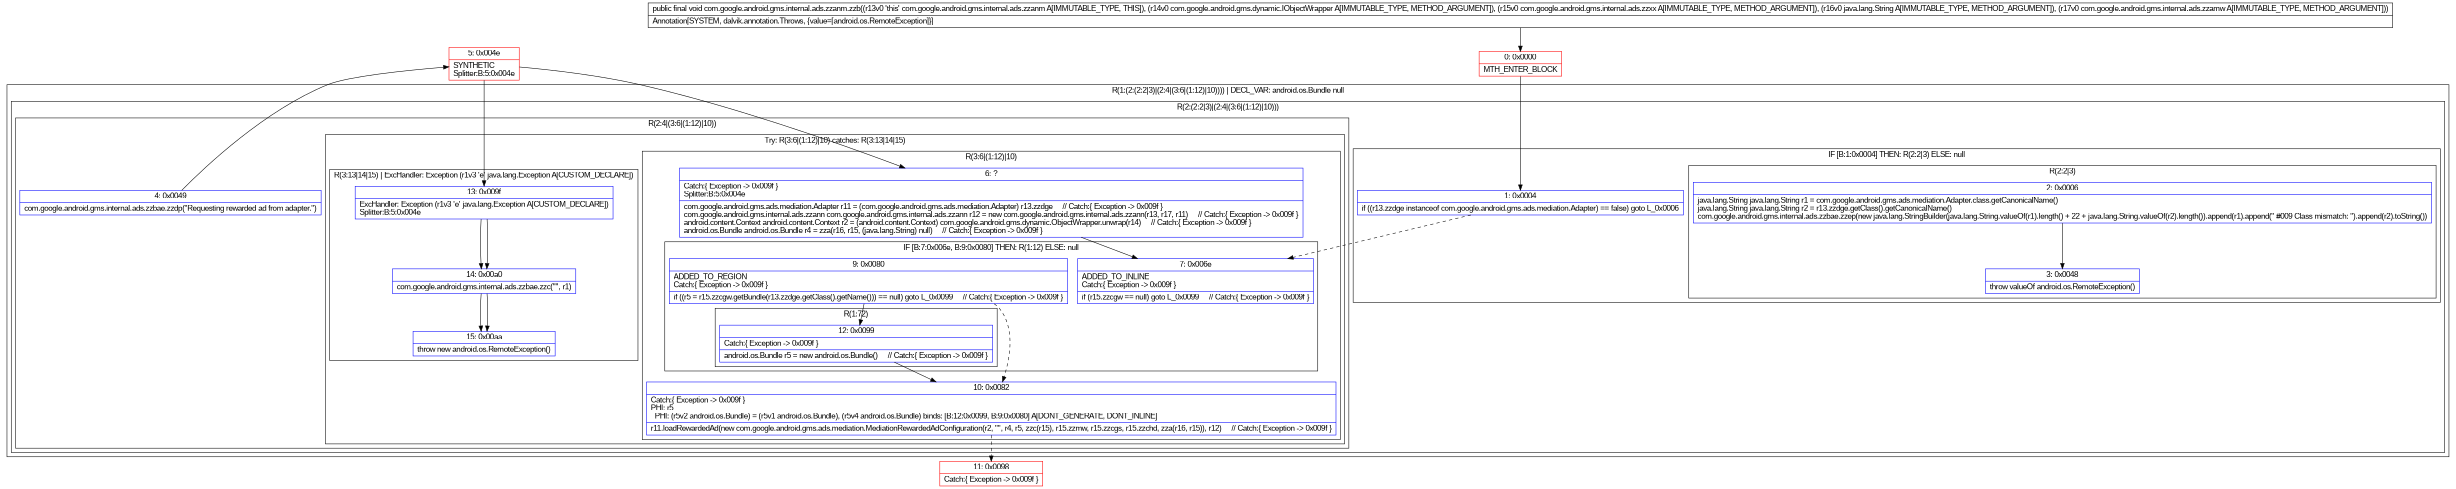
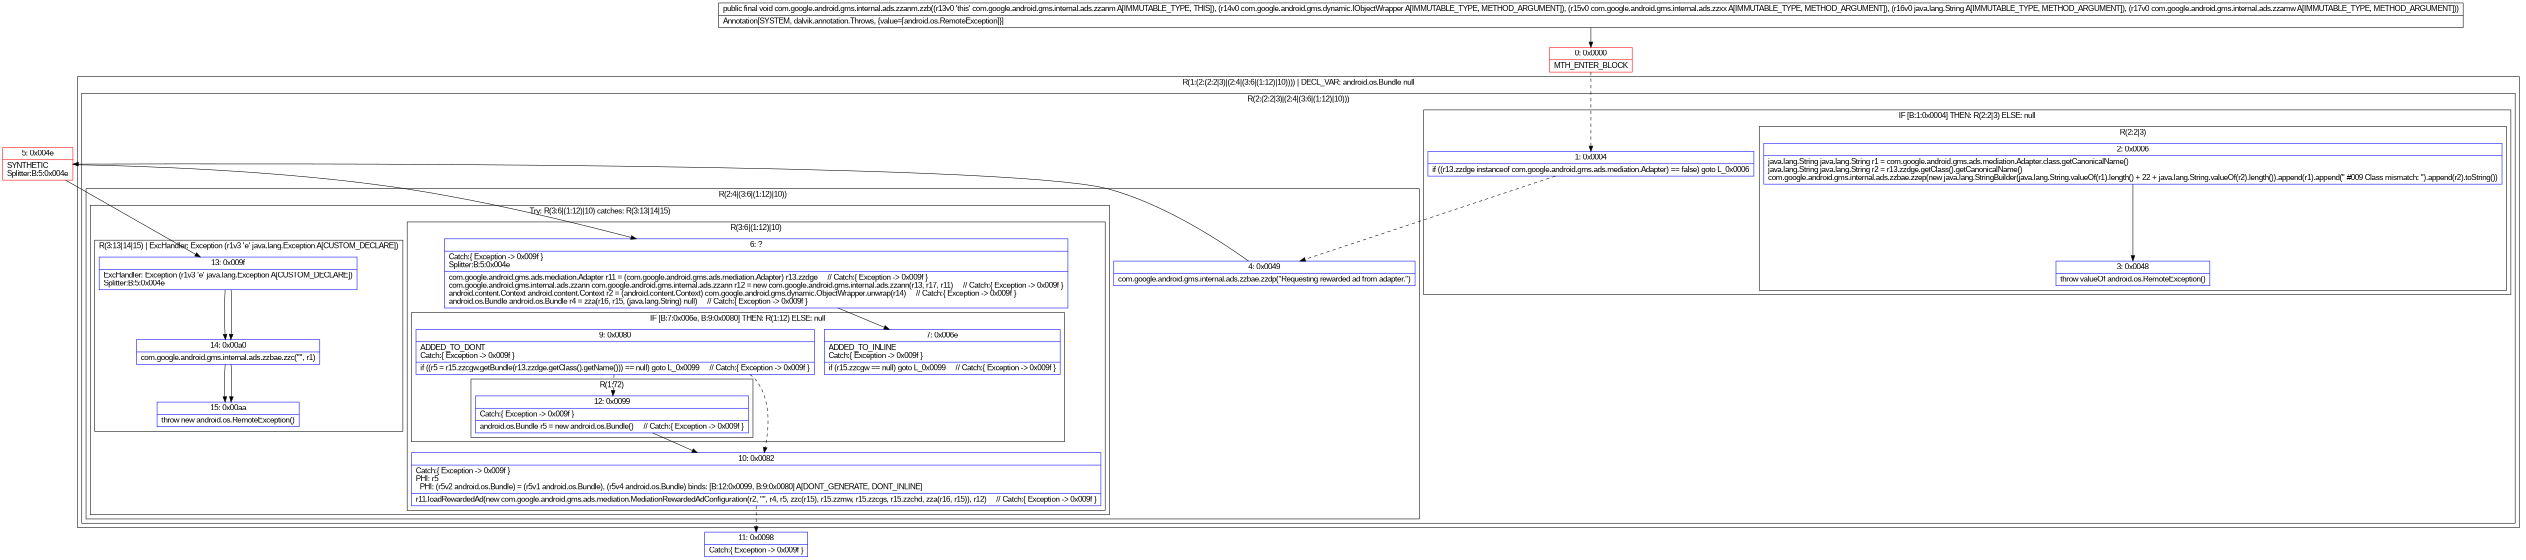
(1520, 131) -> (1591, 105)
(1382, 236) -> (1430, 218)
(710, 277) -> (453, 348)
(862, 312) -> (614, 382)
(991, 474) -> (756, 544)
